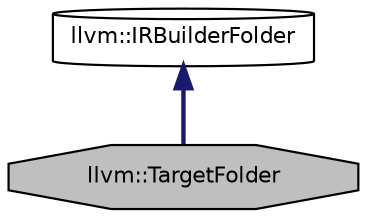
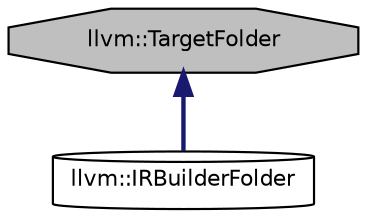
(183, 116) -> (183, 123)
